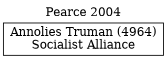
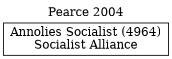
(83, 39) -> (86, 39)
